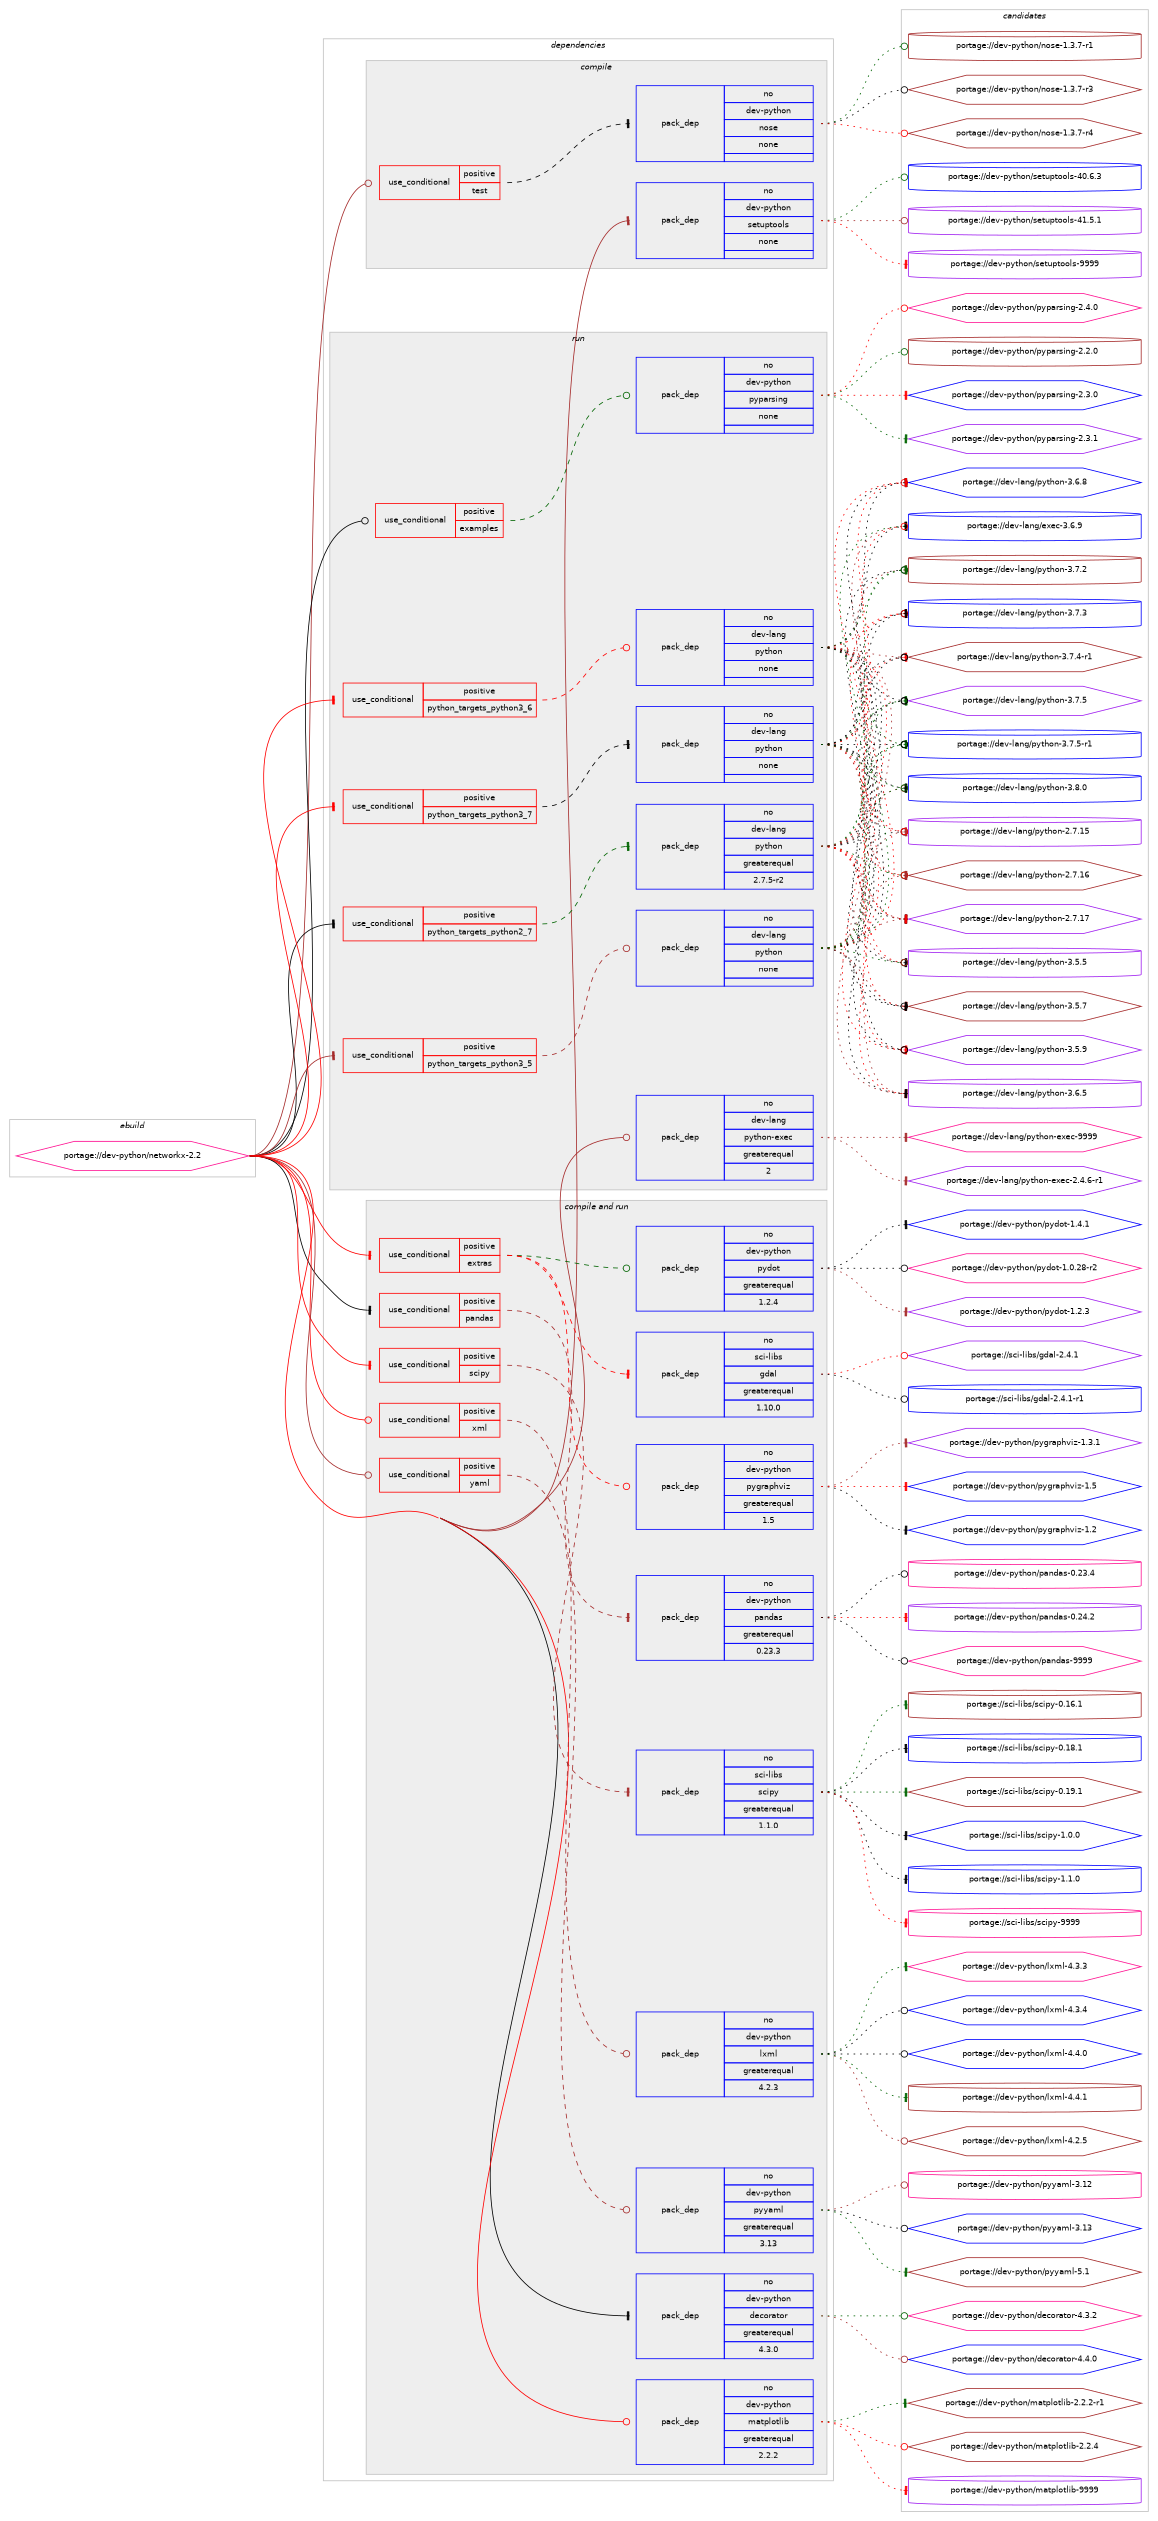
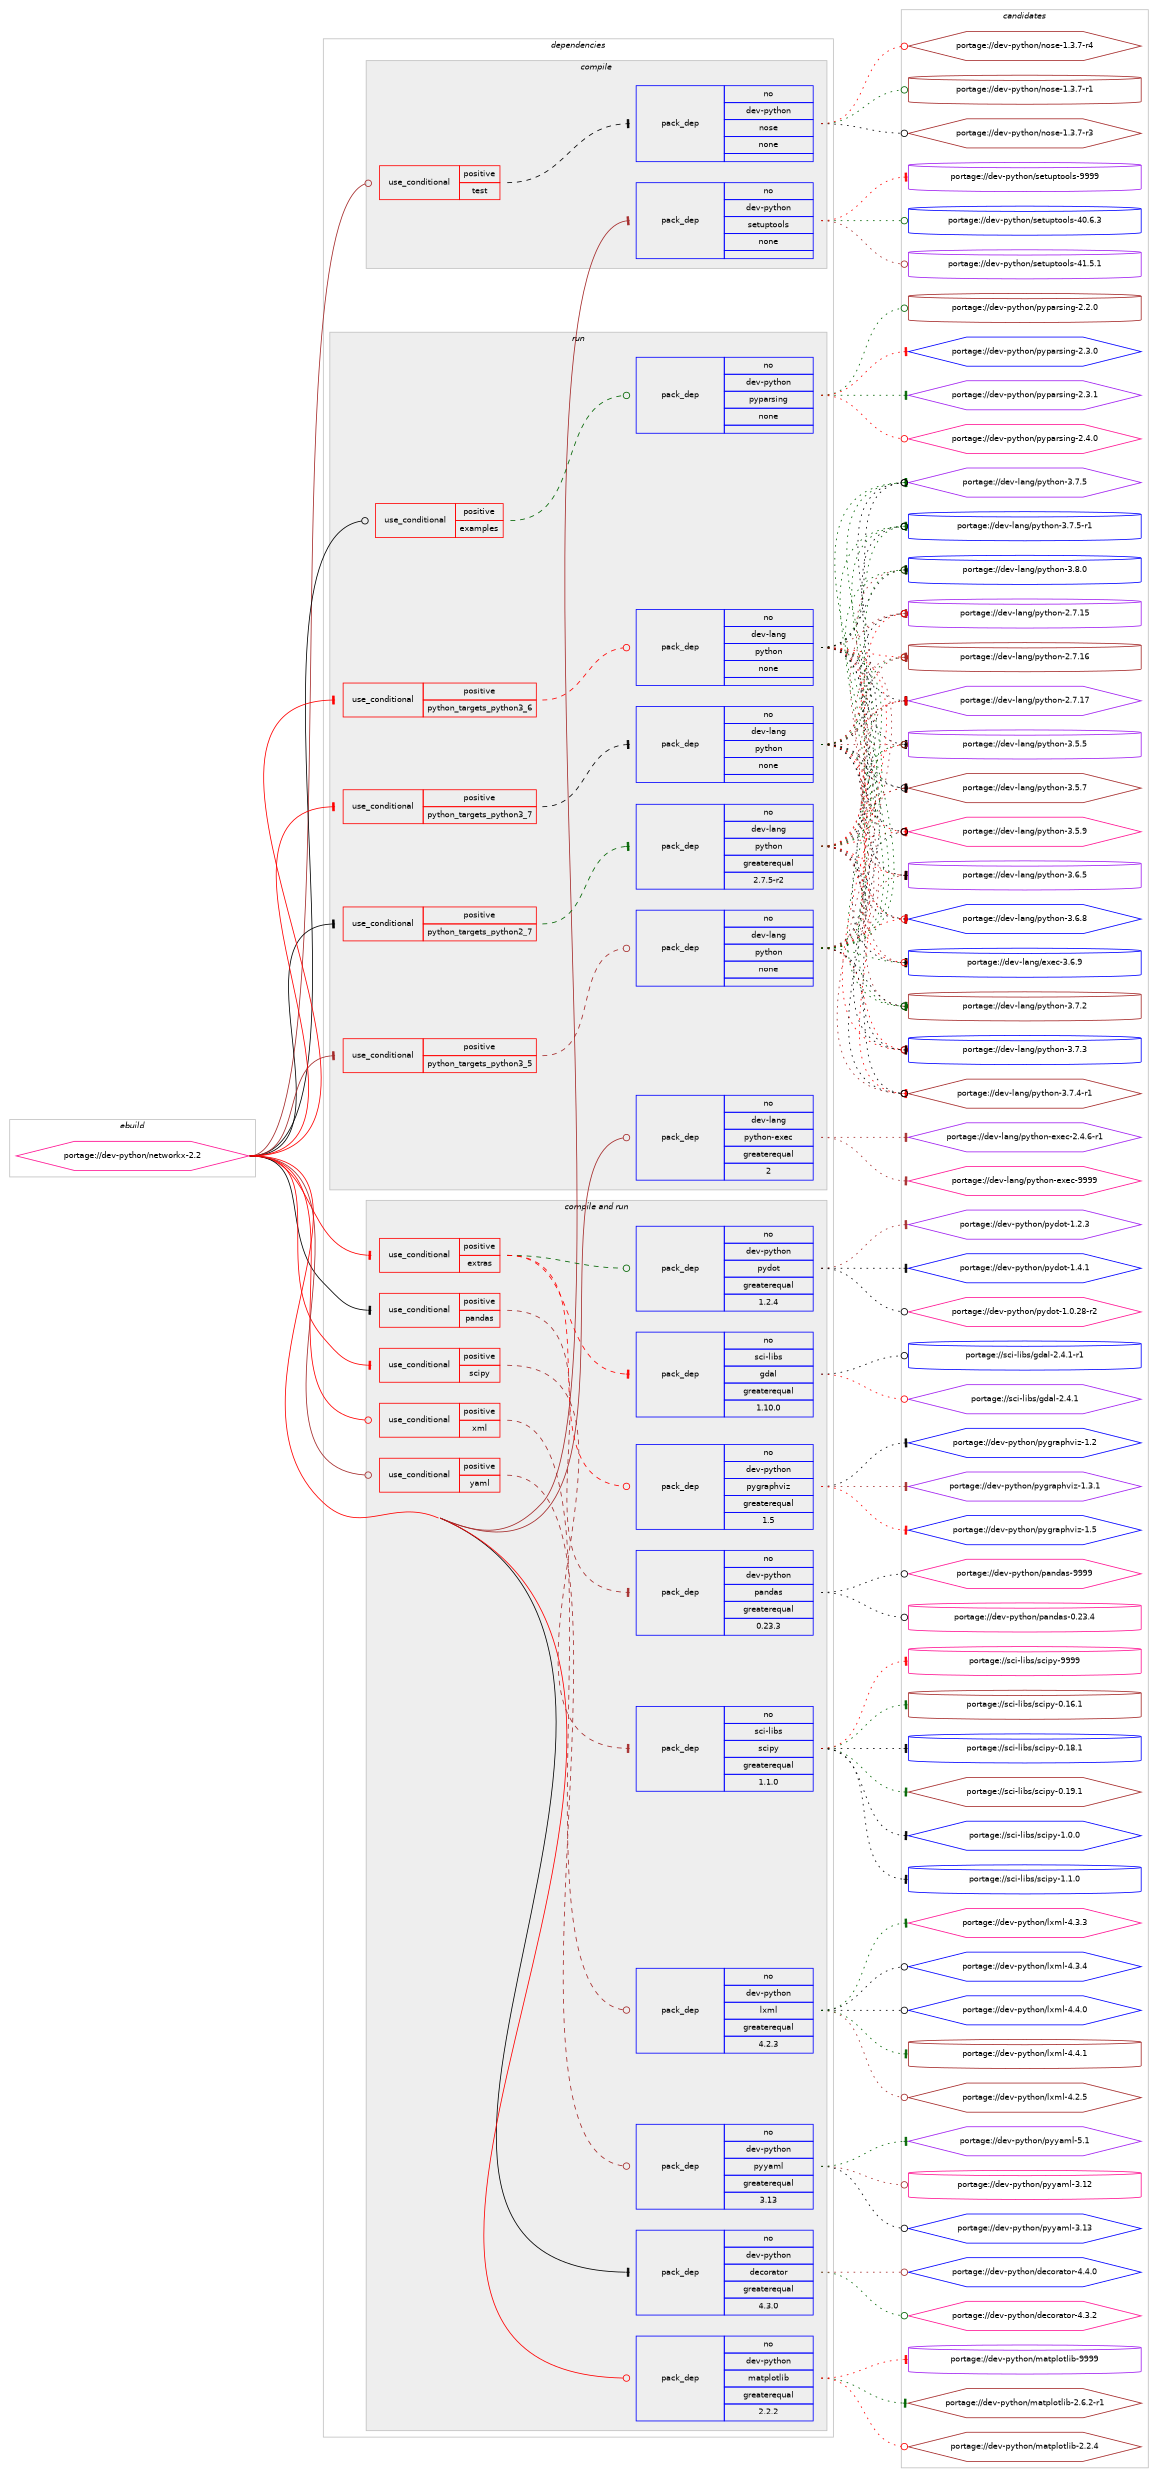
(1025, 875) -> (1025, 657)
(1025, 1050) -> (1025, 832)
(1025, 1617) -> none
(1025, 2272) -> (1025, 2141)
(1025, 2403) -> (1025, 2403)
